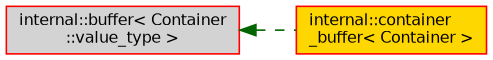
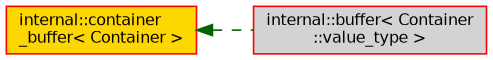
(276, 30) -> (233, 30)
